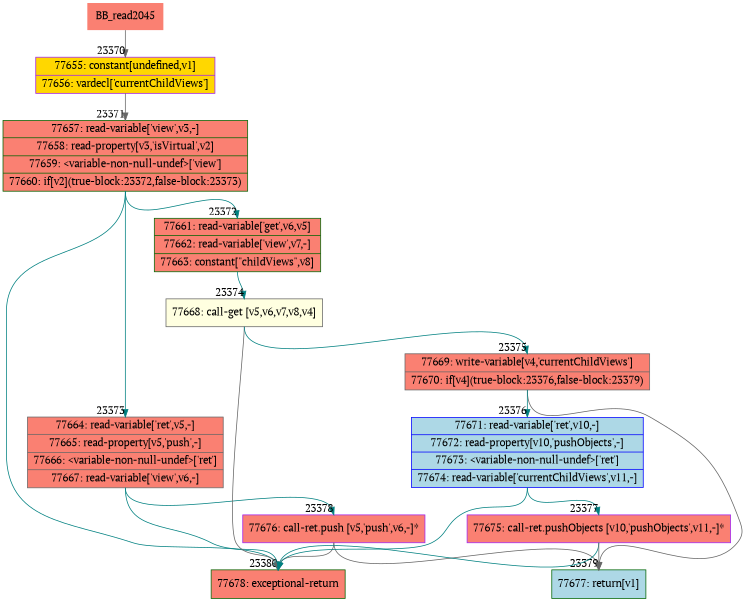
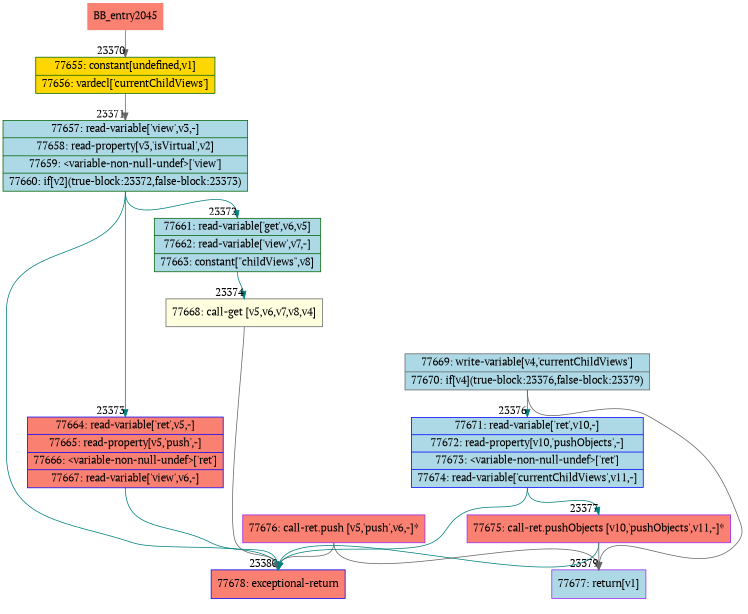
(125, 17) -> (125, 17)
(125, 75) -> (125, 75)
(125, 156) -> (125, 156)
(238, 245) -> (238, 245)
(382, 341) -> none
(527, 372) -> (527, 372)
(125, 452) -> (125, 452)
(226, 502) -> none
(278, 584) -> (278, 584)
(599, 584) -> (599, 584)
